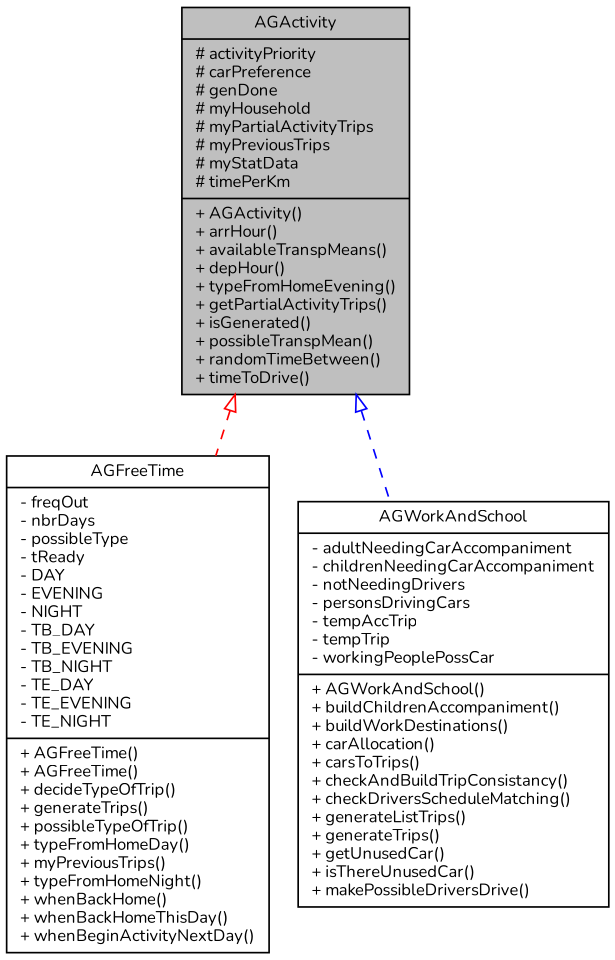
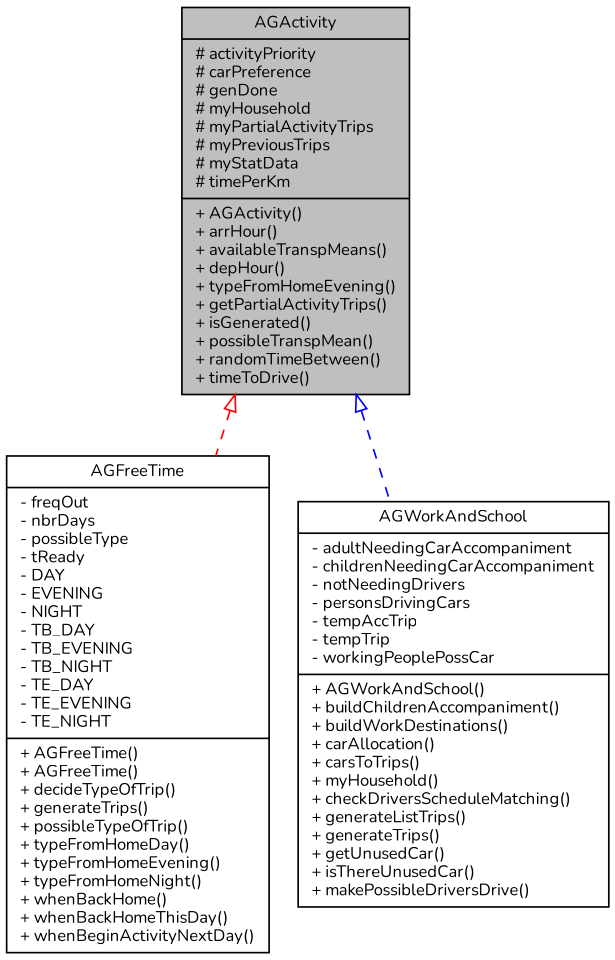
(440, 781) -> (375, 781)
(93, 863) -> (120, 863)
